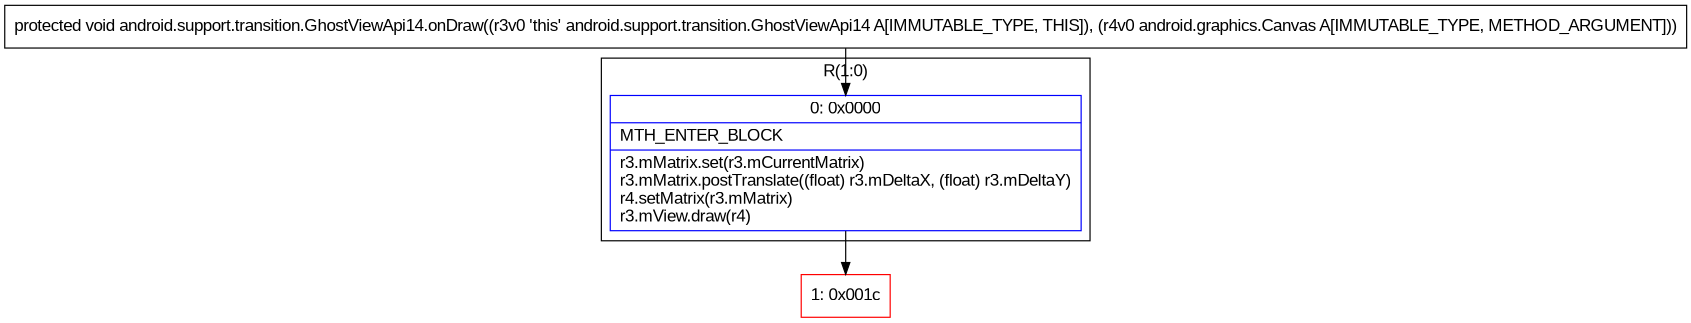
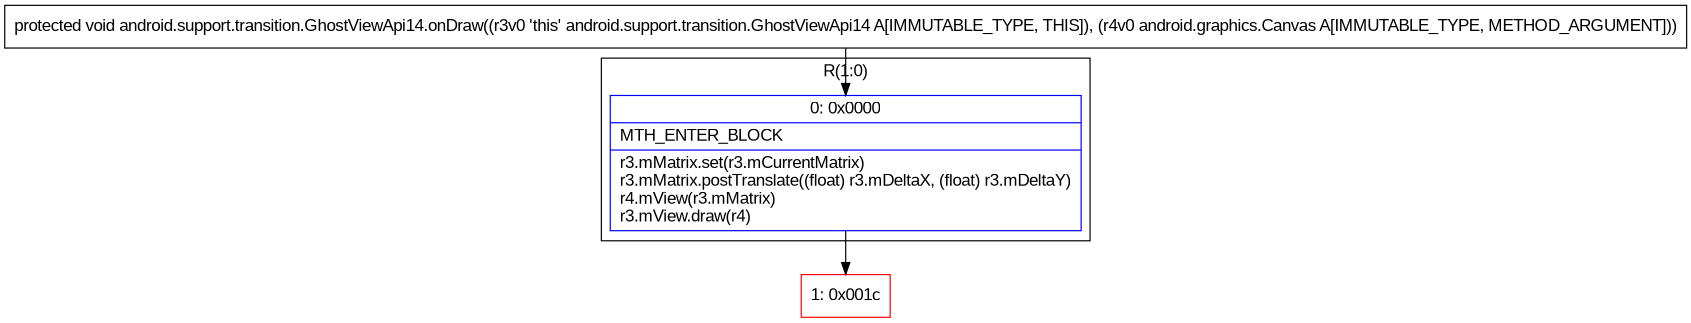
(706, 199) -> (698, 199)
